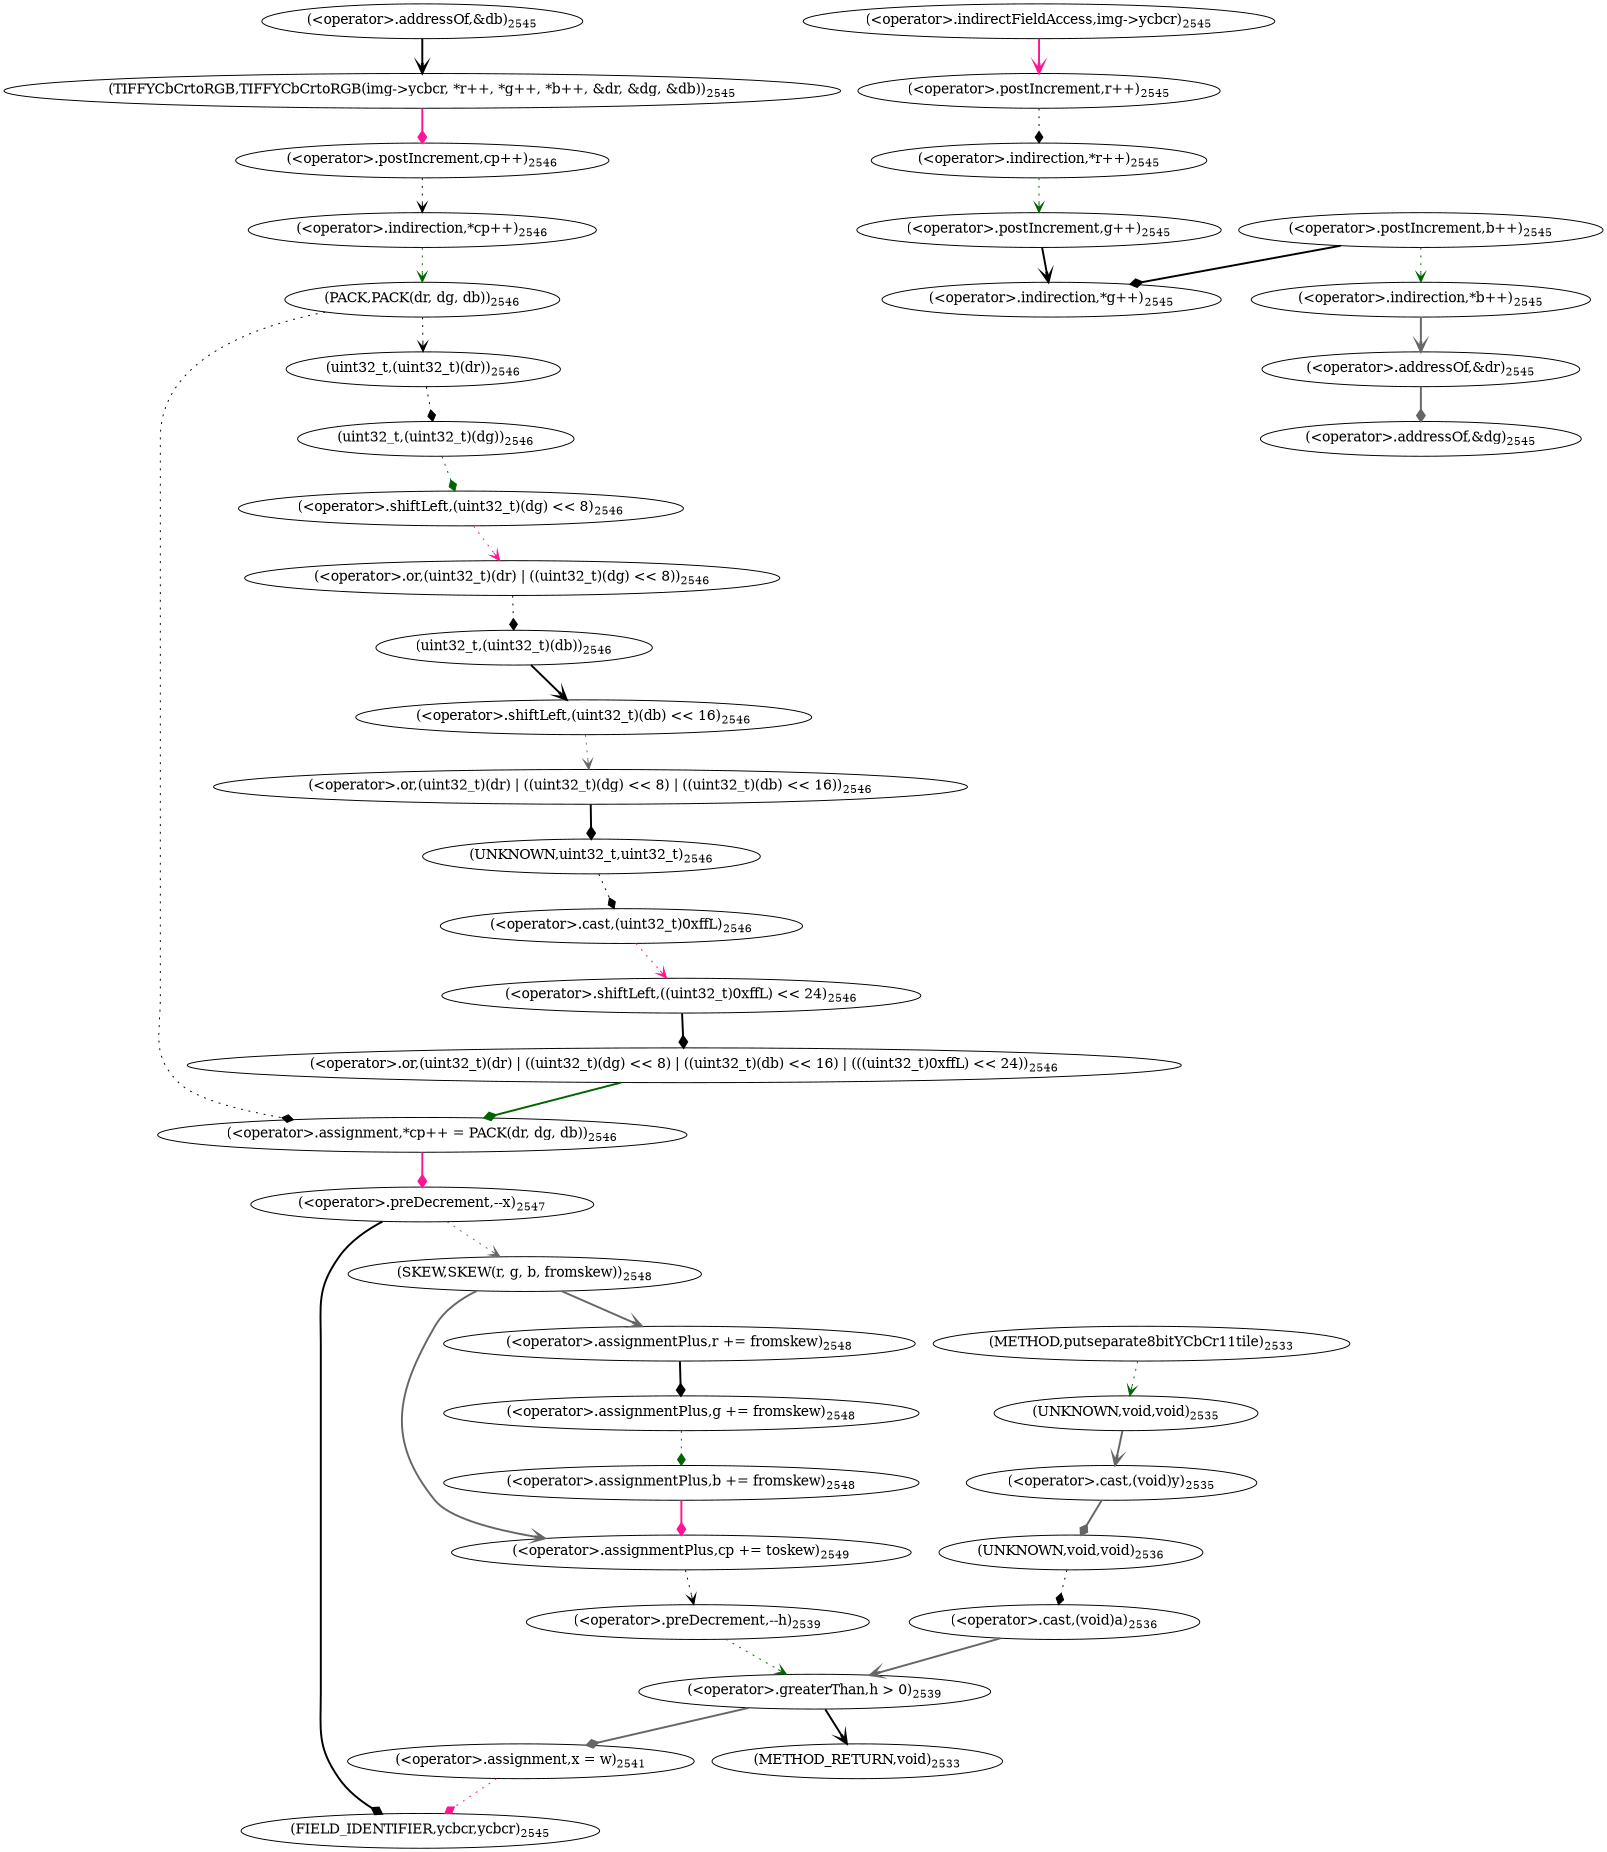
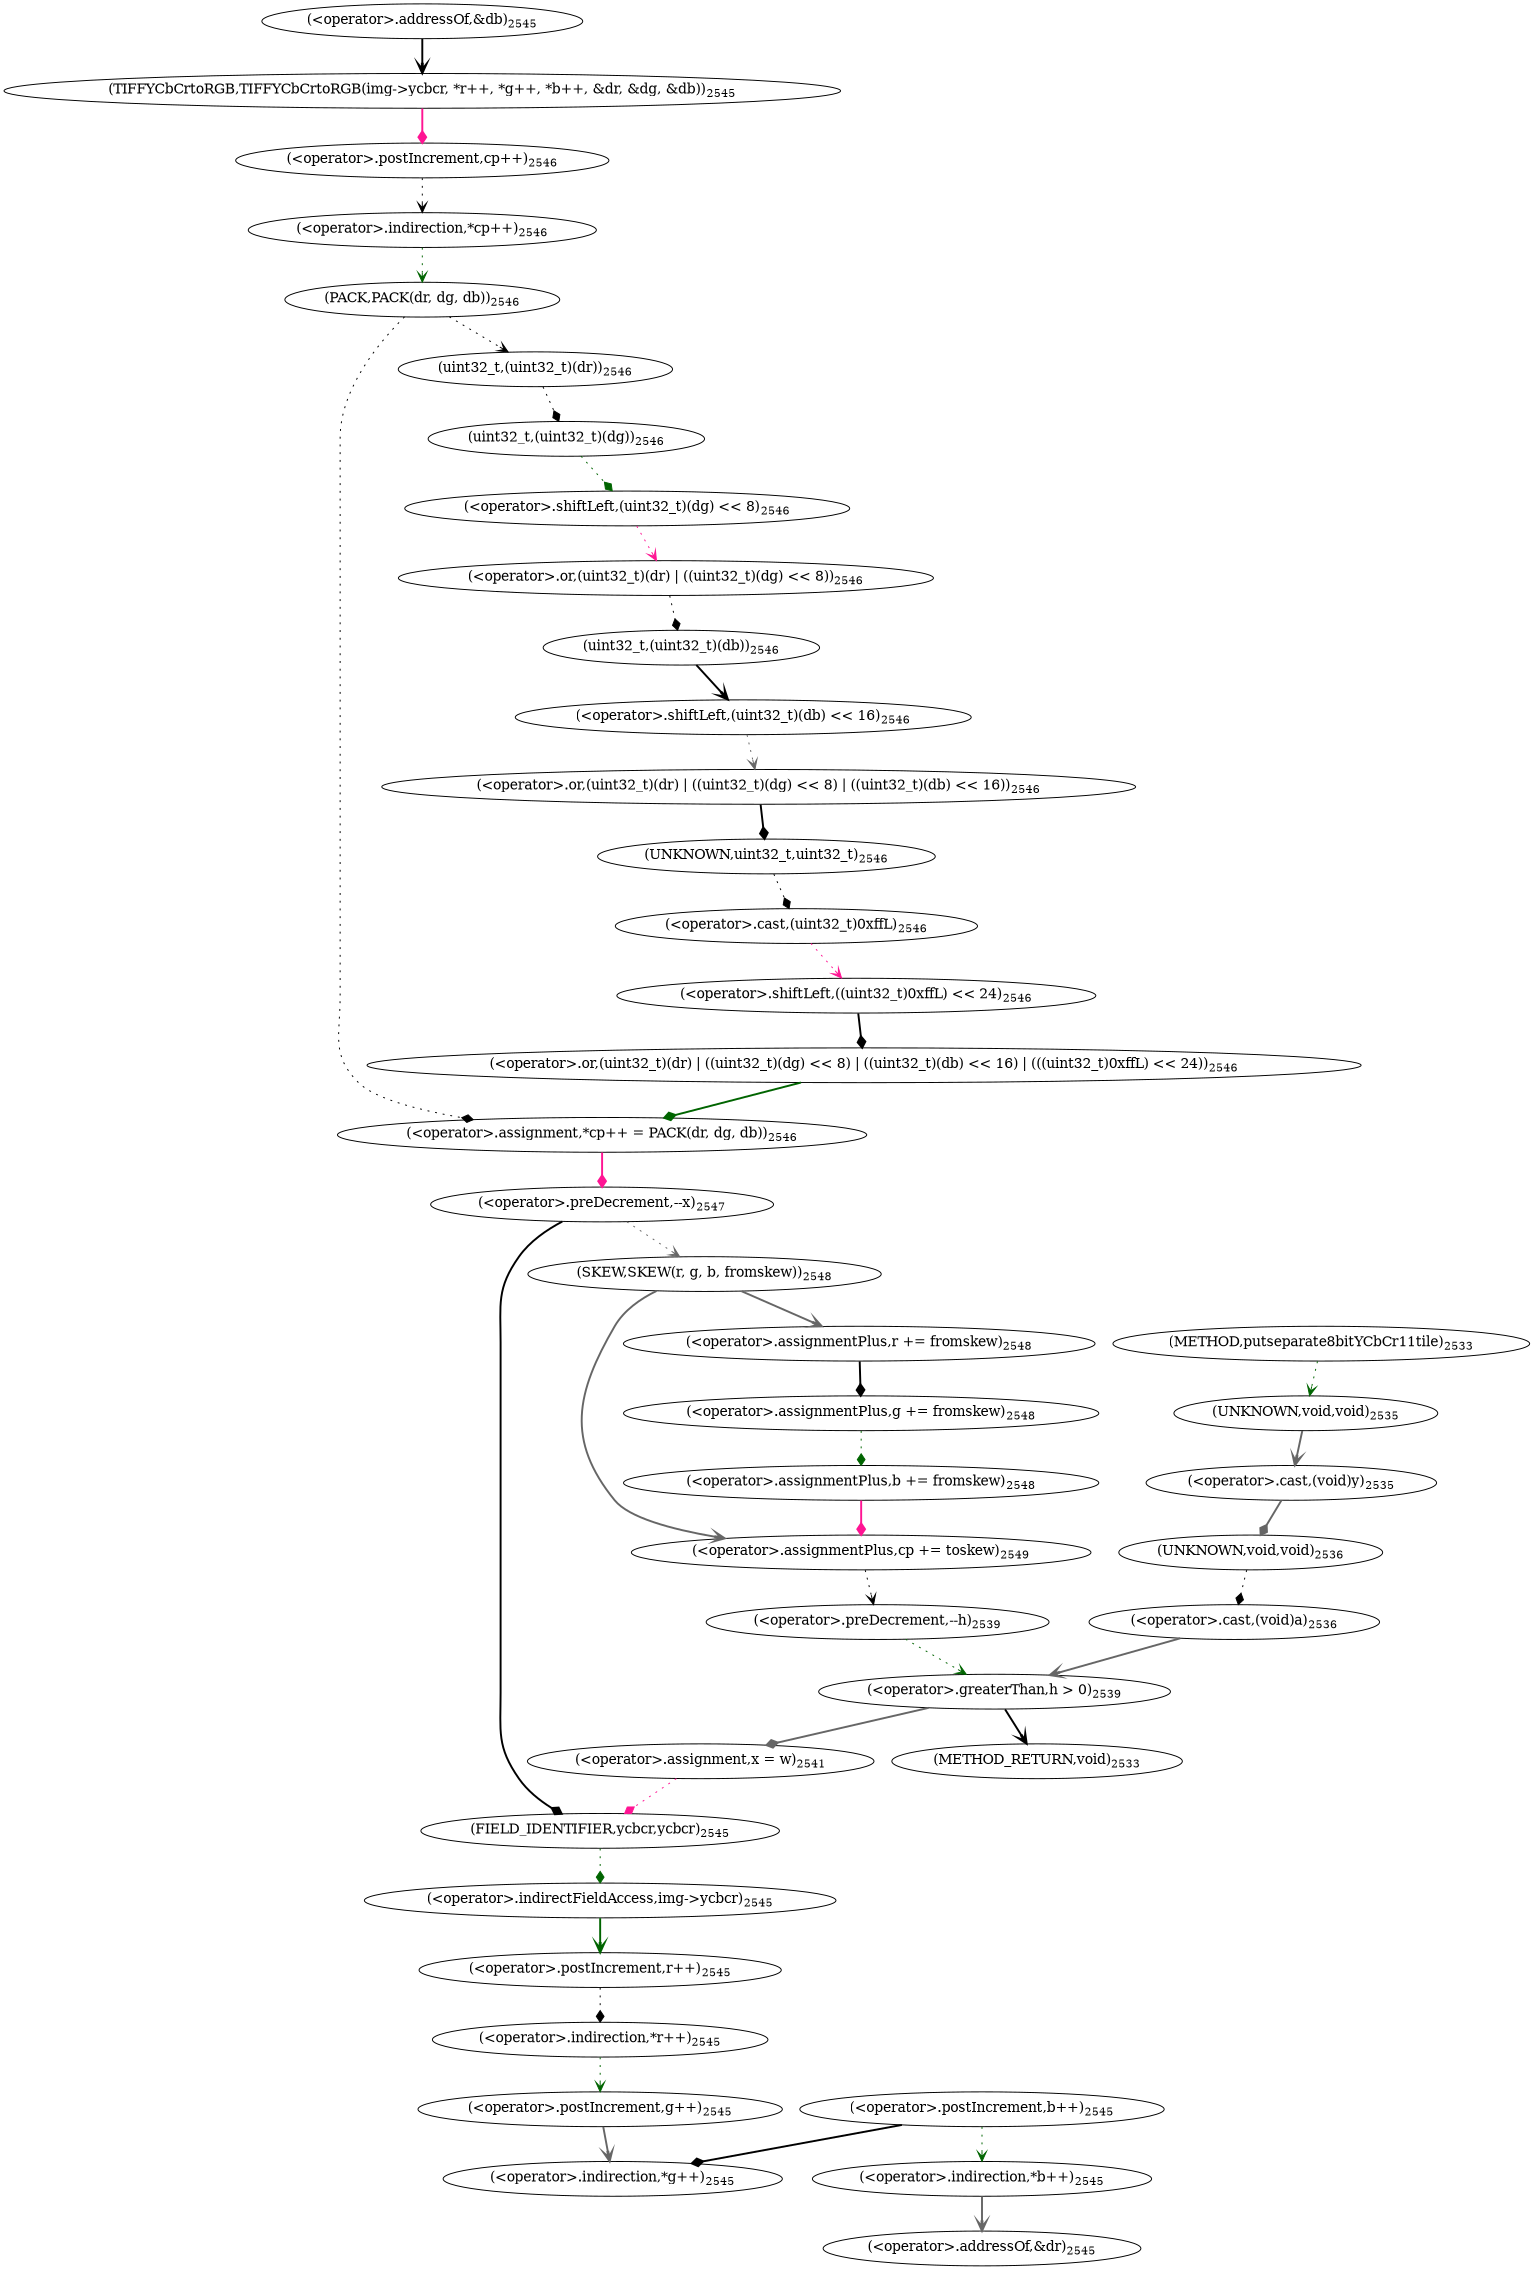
(1039, 51) -> (600, 1931)
(1044, 260) -> (606, 2139)
(1421, 439) -> none
none -> (600, 1860)
